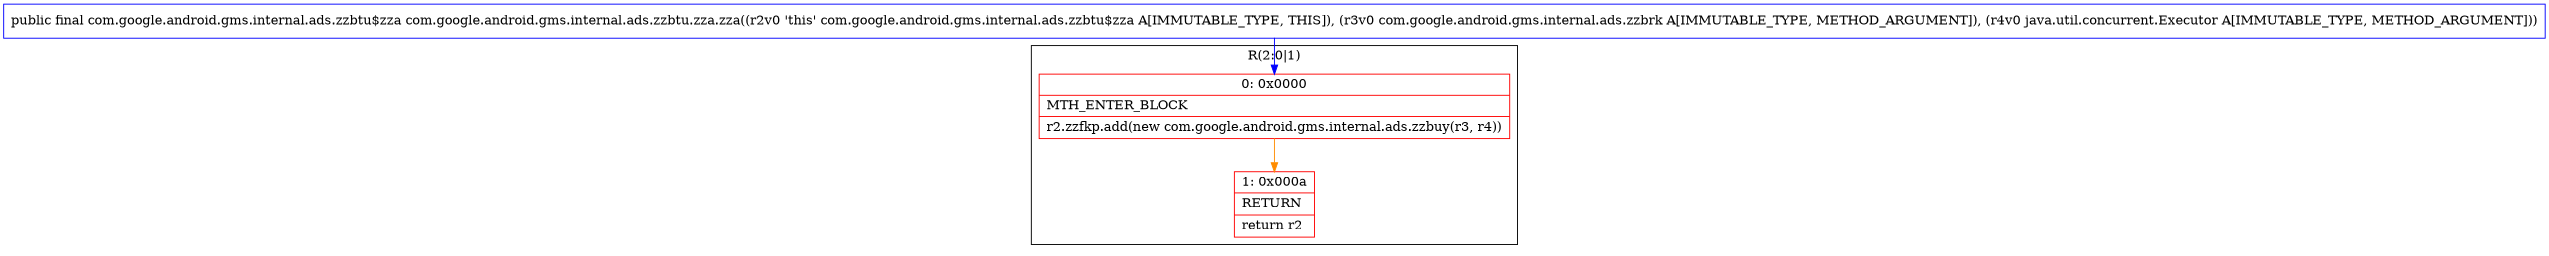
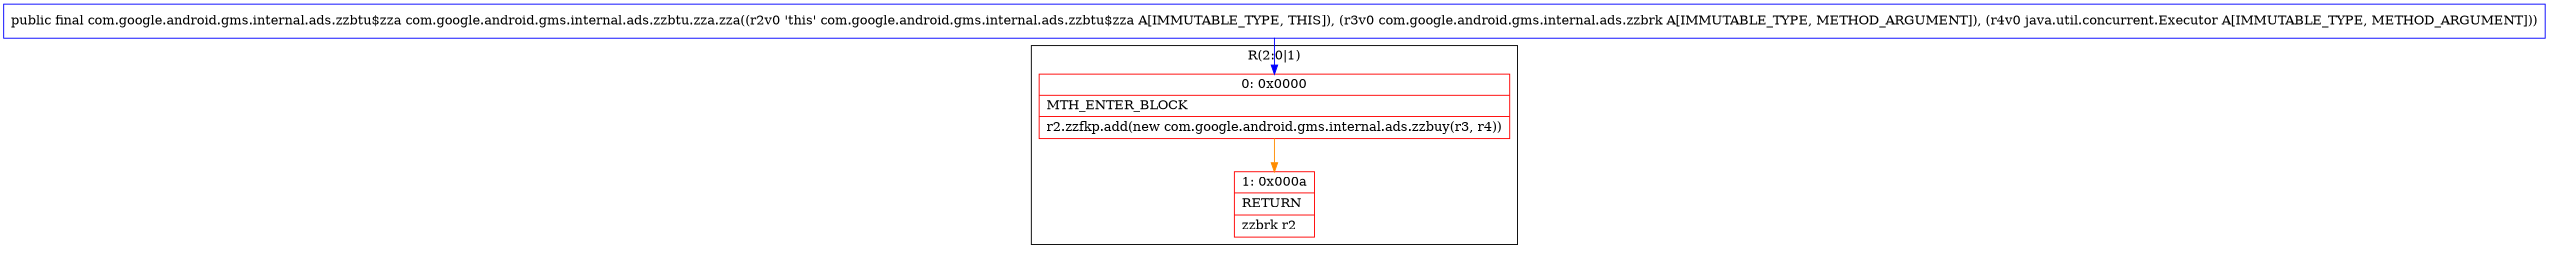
(1273, 226) -> (1269, 226)
